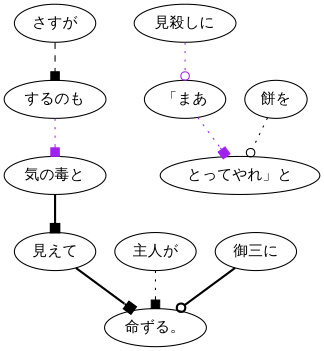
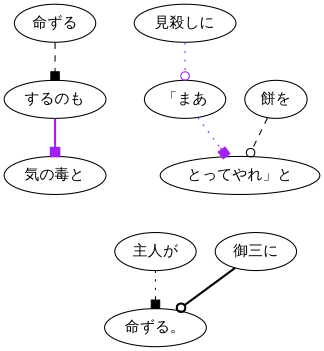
(55, 23) -> (55, 23)
(55, 132) -> (55, 132)
(260, 133) -> (260, 133)
(55, 252) -> none
